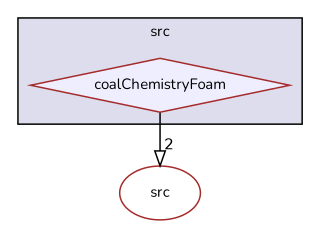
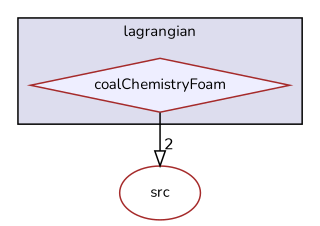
(160, 32) -> (160, 32)
